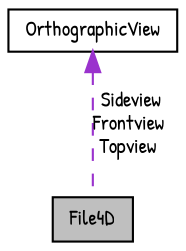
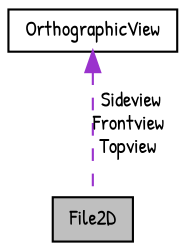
(93, 219) -> (93, 219)
